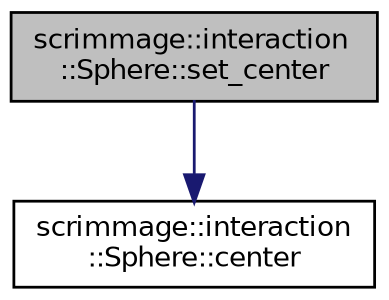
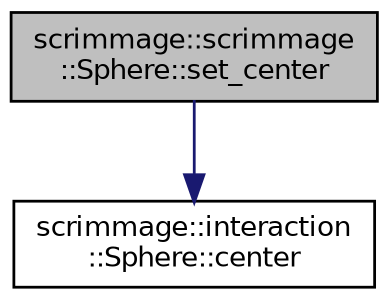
(194, 57) -> (194, 57)
